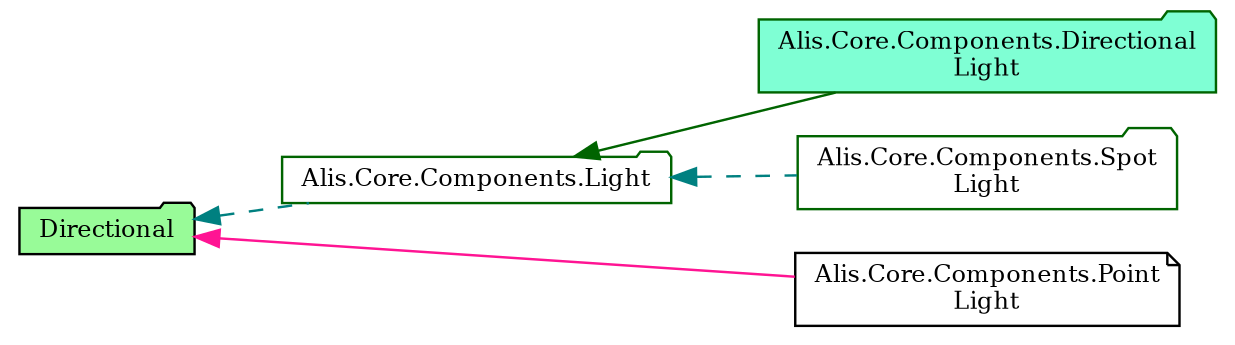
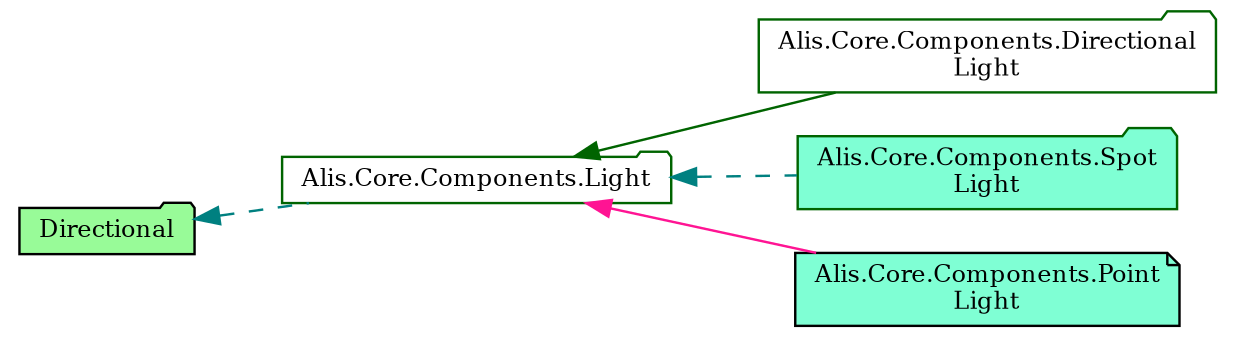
(987, 56) -> (987, 56)
(987, 173) -> (987, 173)
(507, 258) -> (713, 231)
(987, 289) -> (987, 289)
